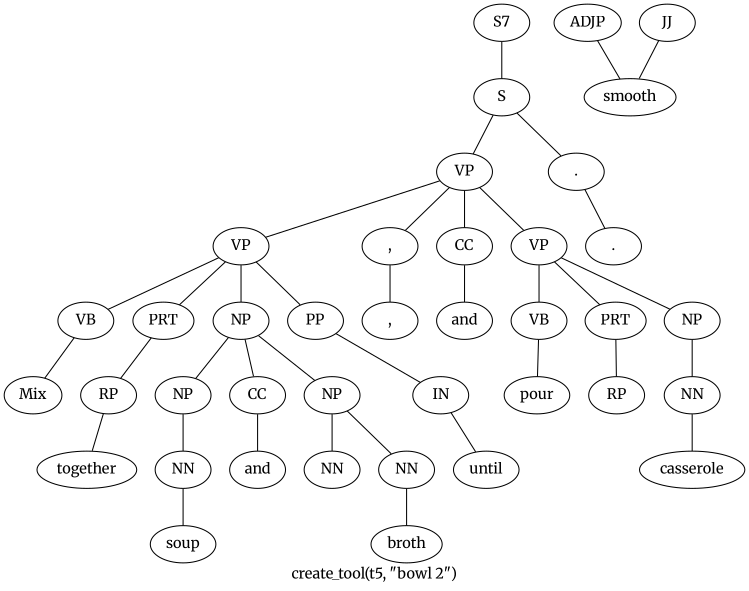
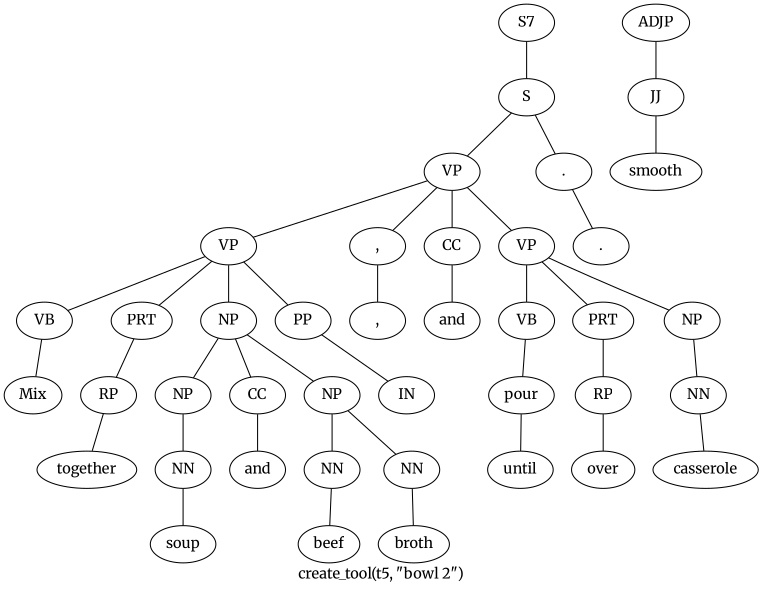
(609, 60) -> (656, 60)
(463, 432) -> (521, 433)
none -> (603, 470)
none -> (329, 544)
